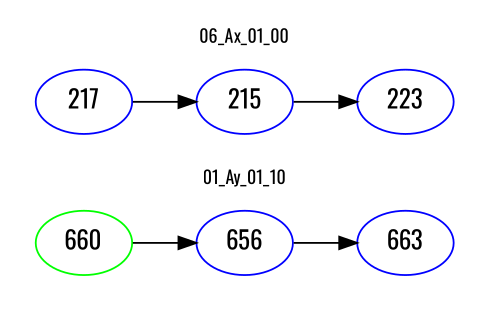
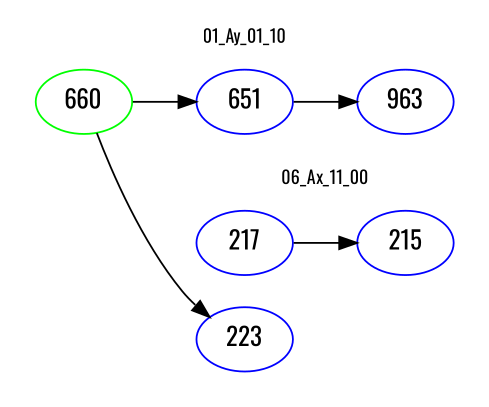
(245, 38) -> (325, 180)
(316, 102) -> (138, 224)
(245, 243) -> (245, 102)
(405, 243) -> (405, 102)
